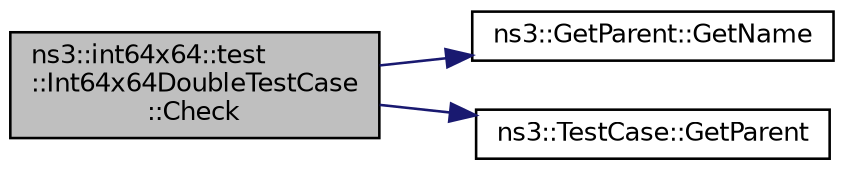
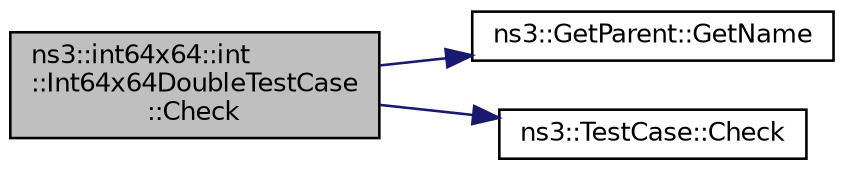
(195, 85) -> (195, 85)
(653, 134) -> (653, 134)
